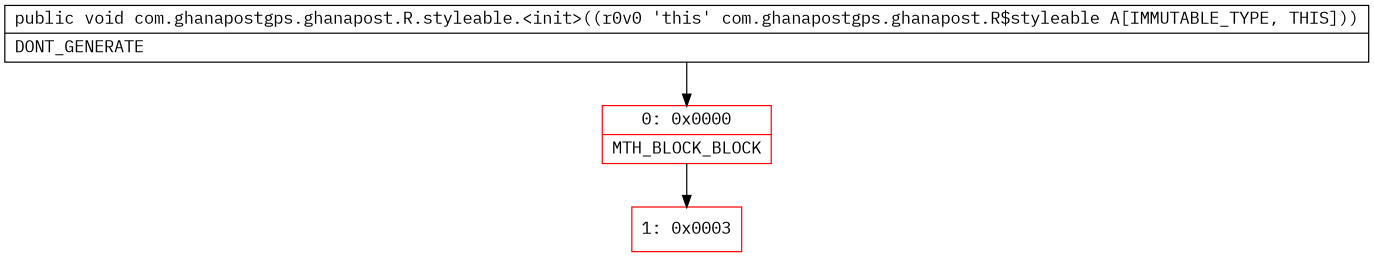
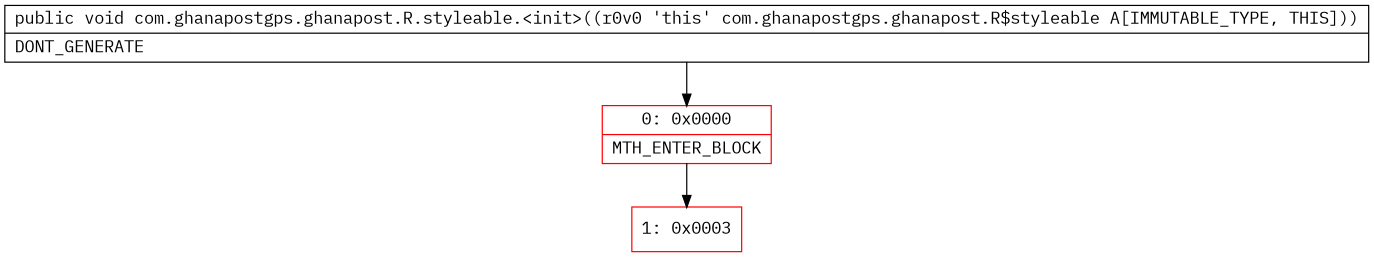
(687, 148) -> (687, 148)
